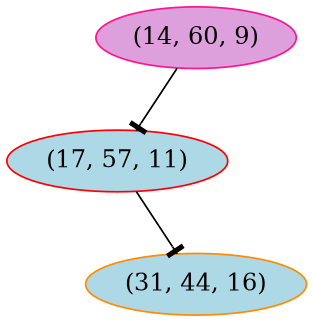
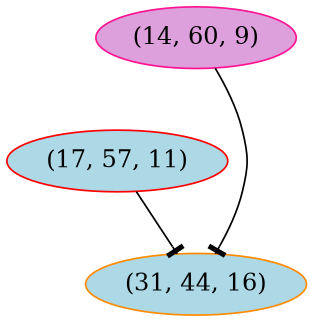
(159, 96) -> (247, 157)
